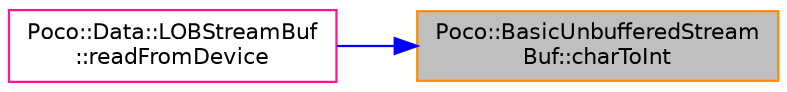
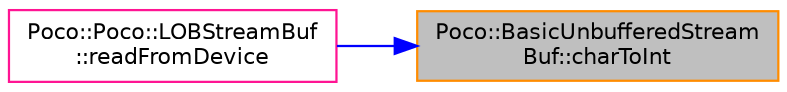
(173, 46) -> (173, 46)
